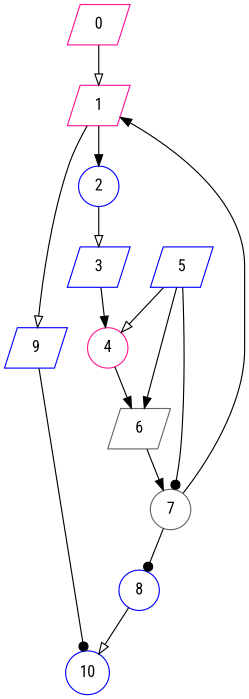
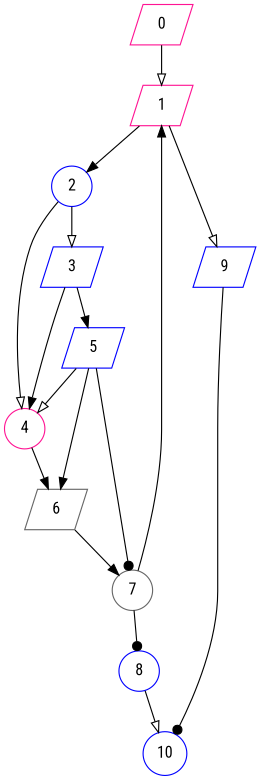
none -> (20, 295)
none -> (81, 302)
